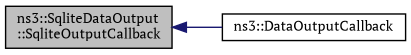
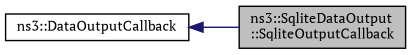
(204, 27) -> (221, 27)
